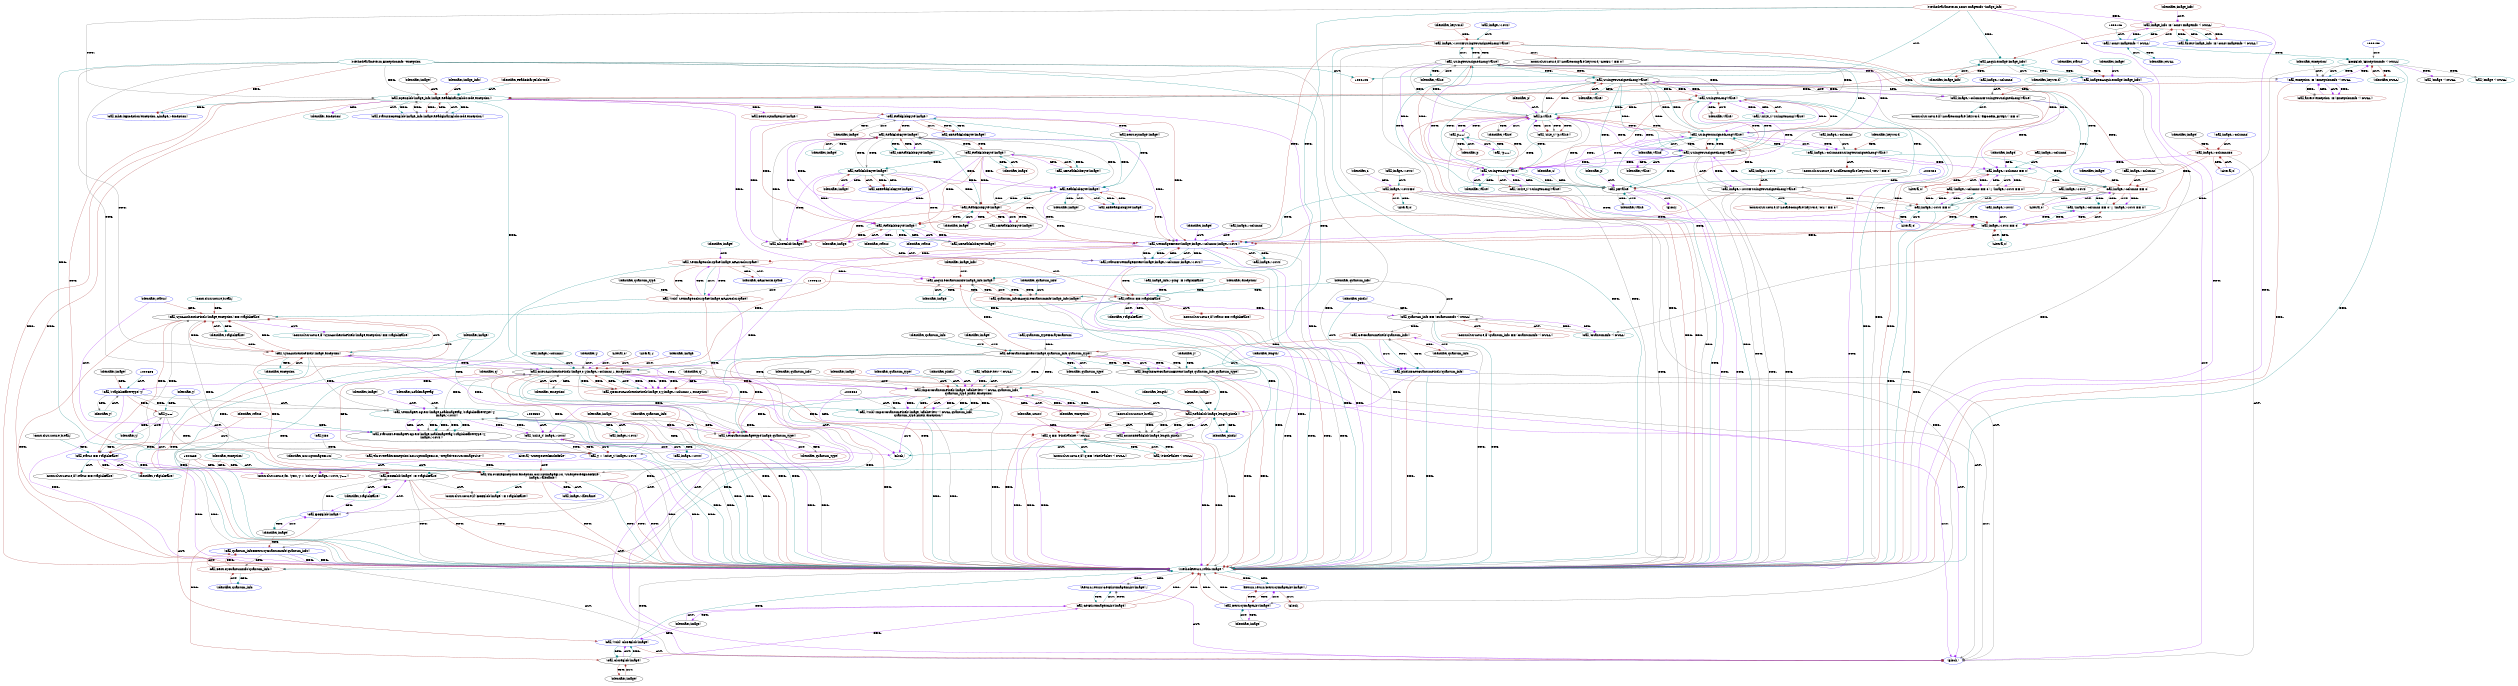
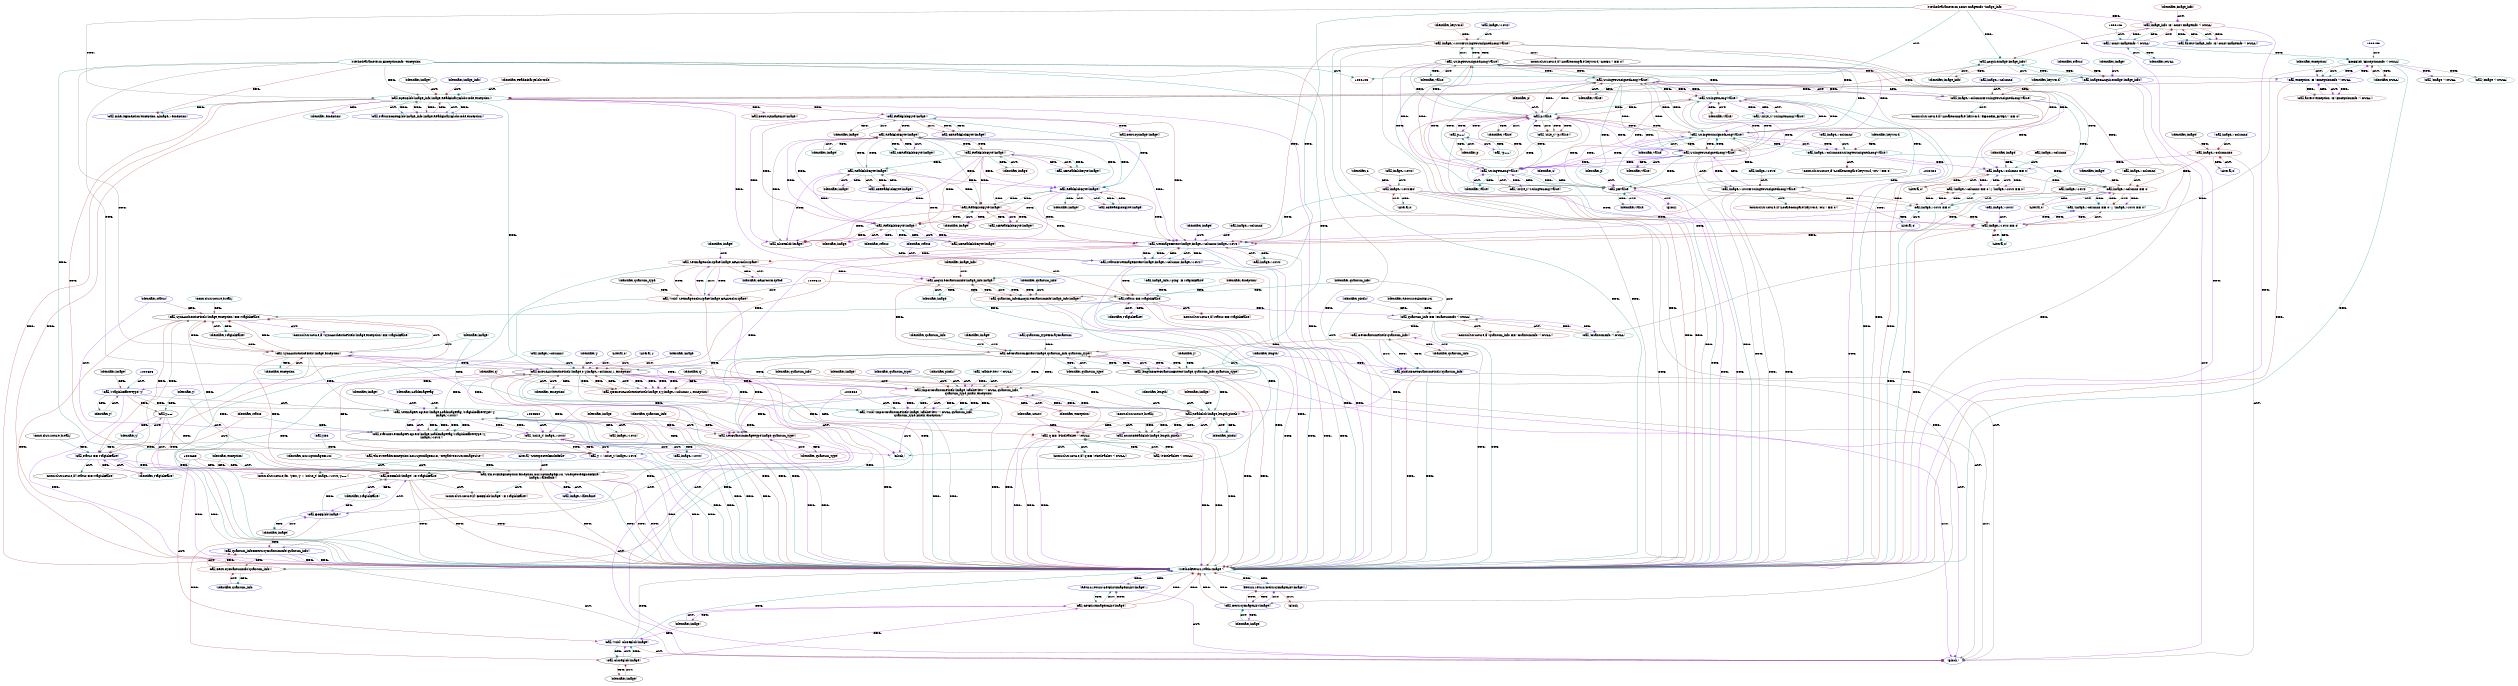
none -> (1410, 299)
(989, 325) -> (902, 341)
(463, 461) -> (463, 461)
